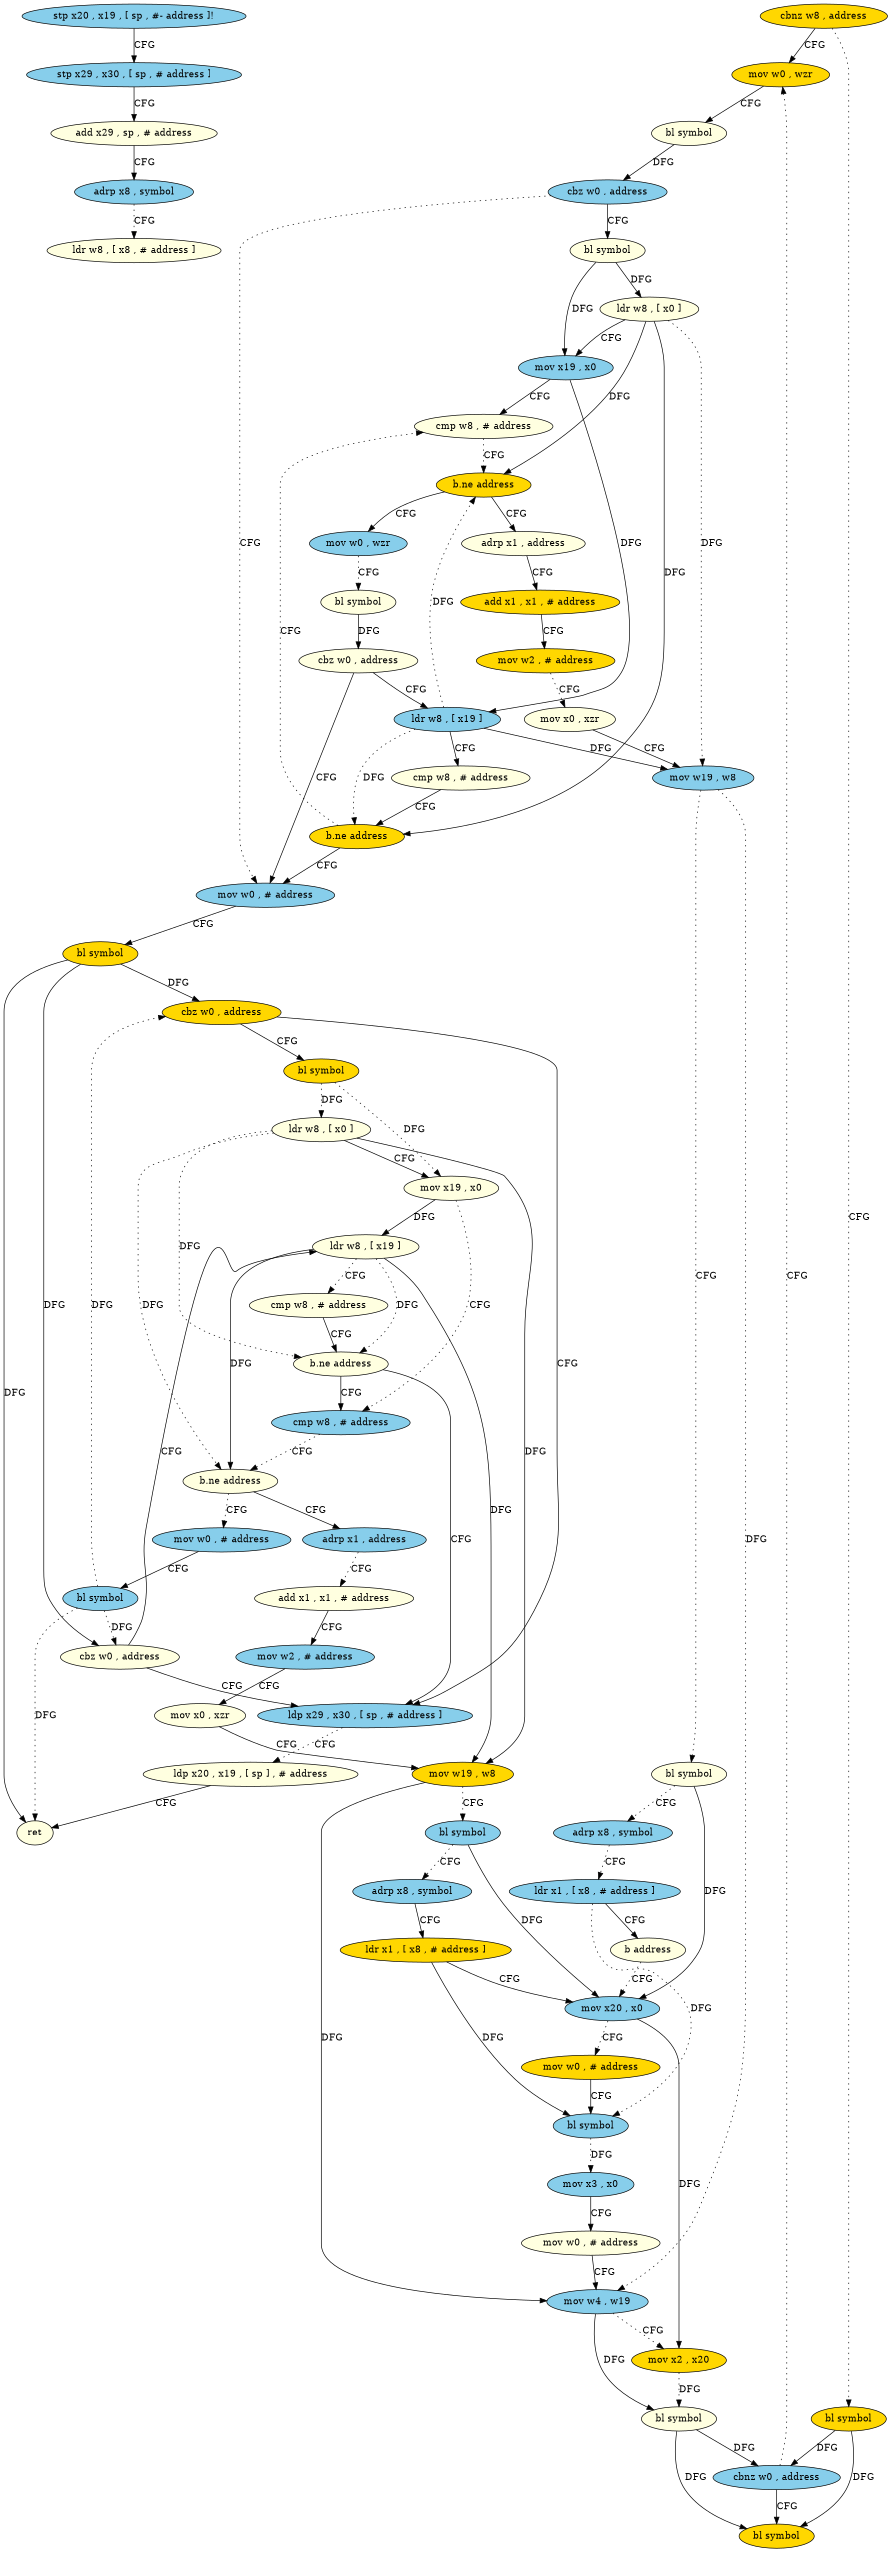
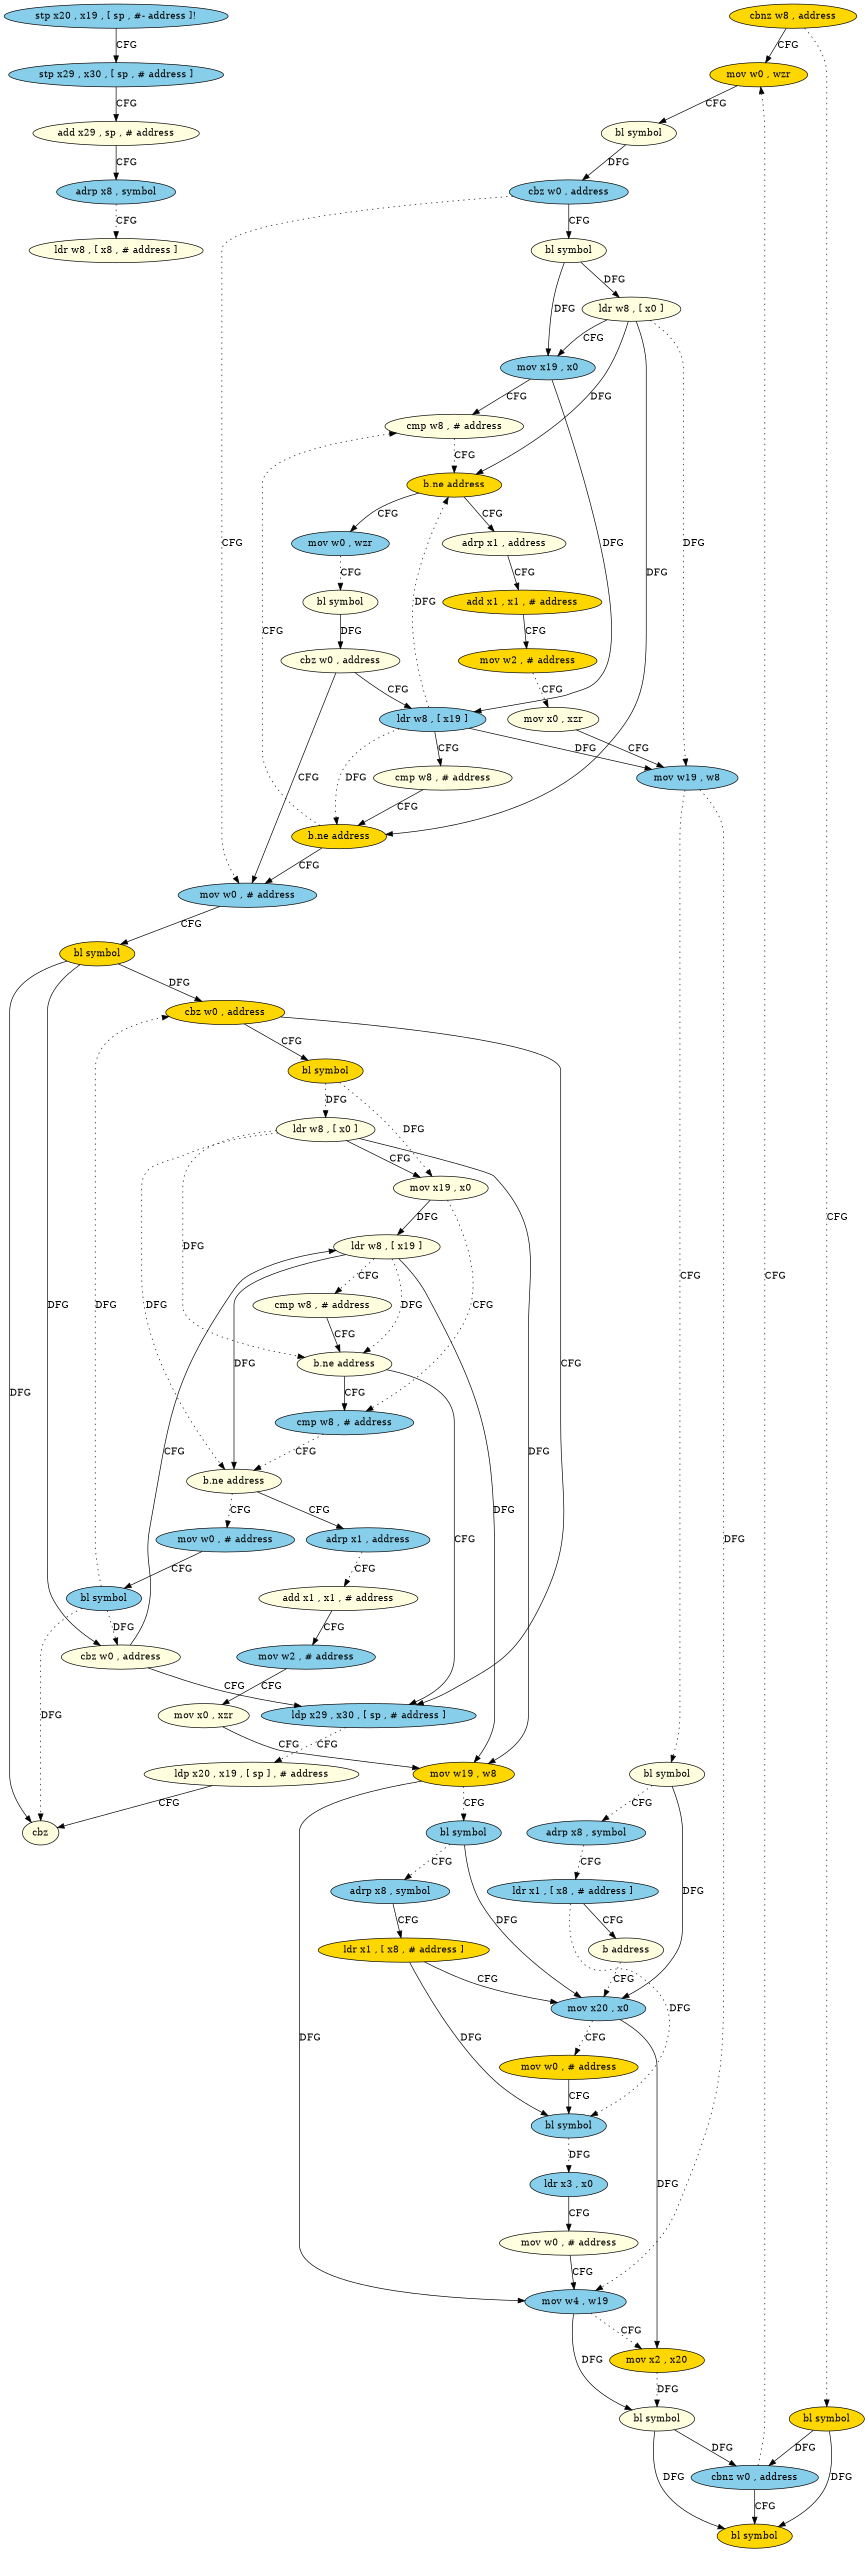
(35, 1833) -> (41, 1833)
(591, 2185) -> (569, 2185)
